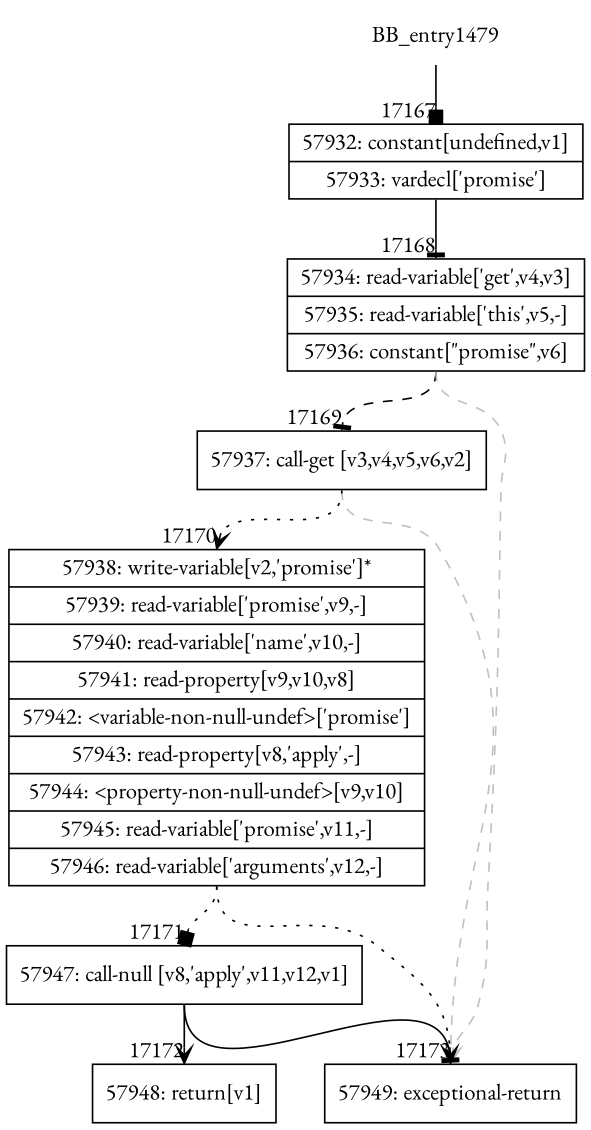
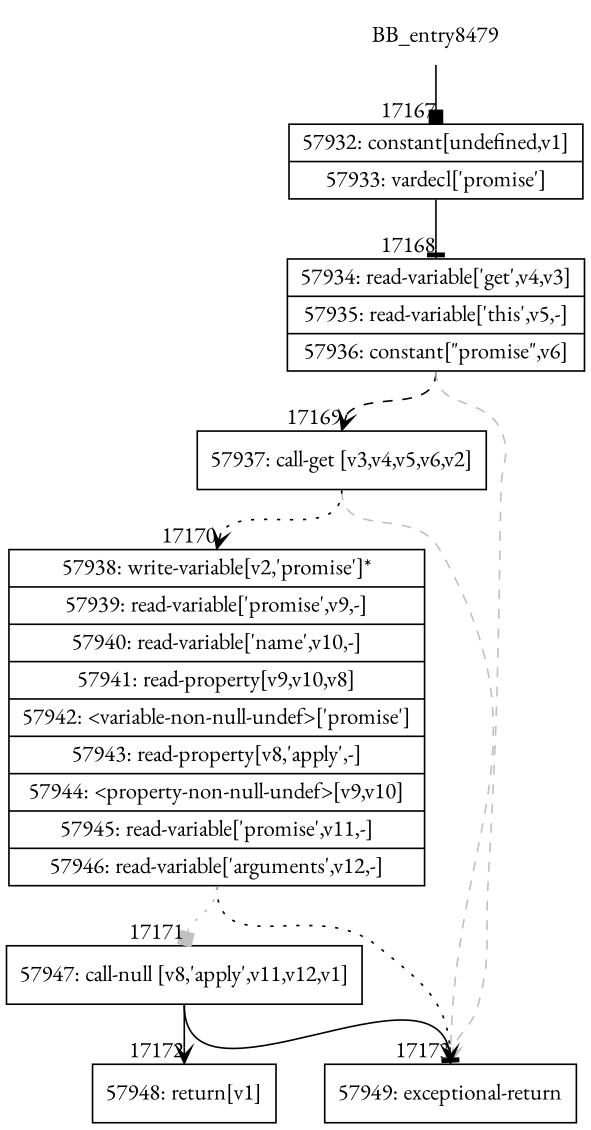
(436, 36) -> (436, 36)
(393, 401) -> (397, 400)
(207, 910) -> (207, 910)
